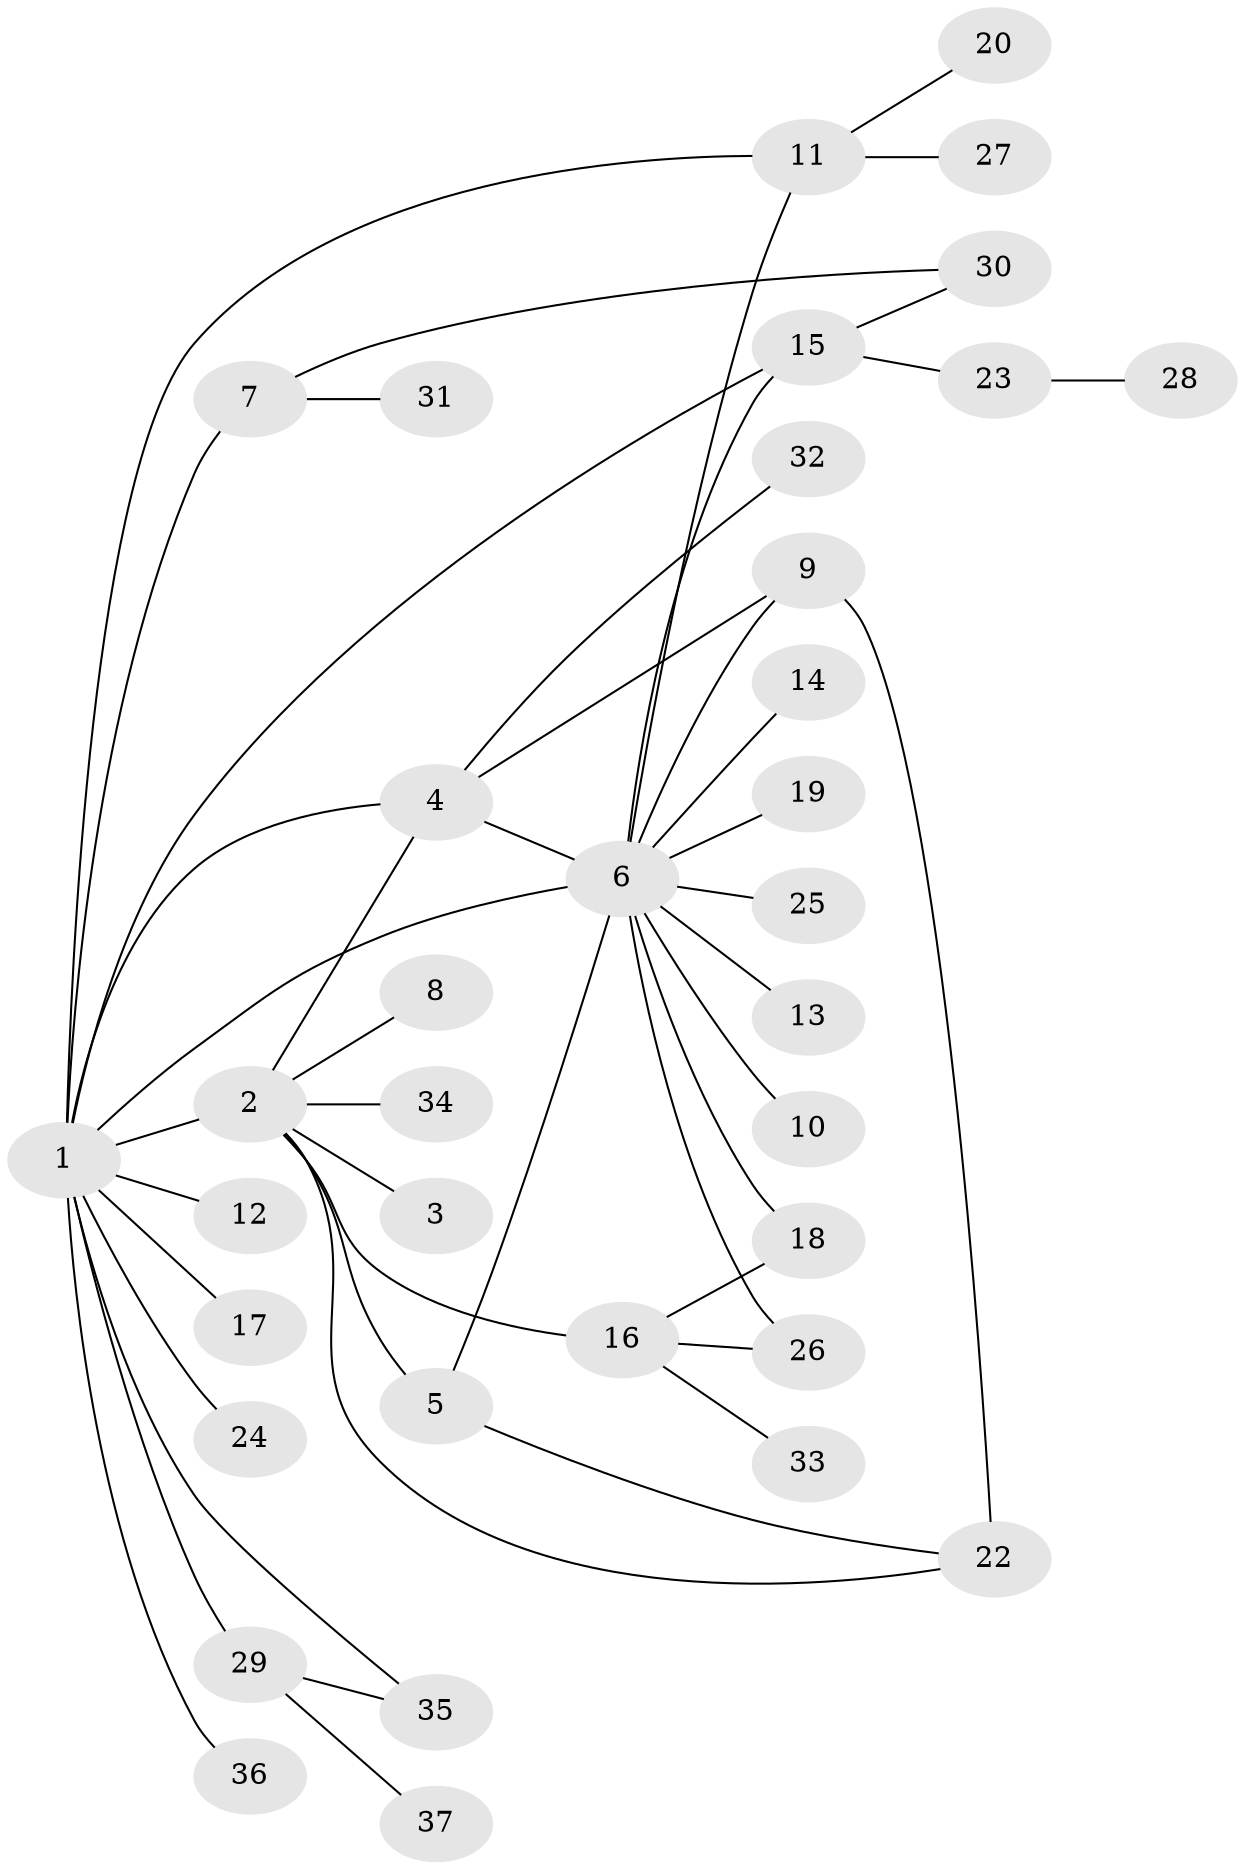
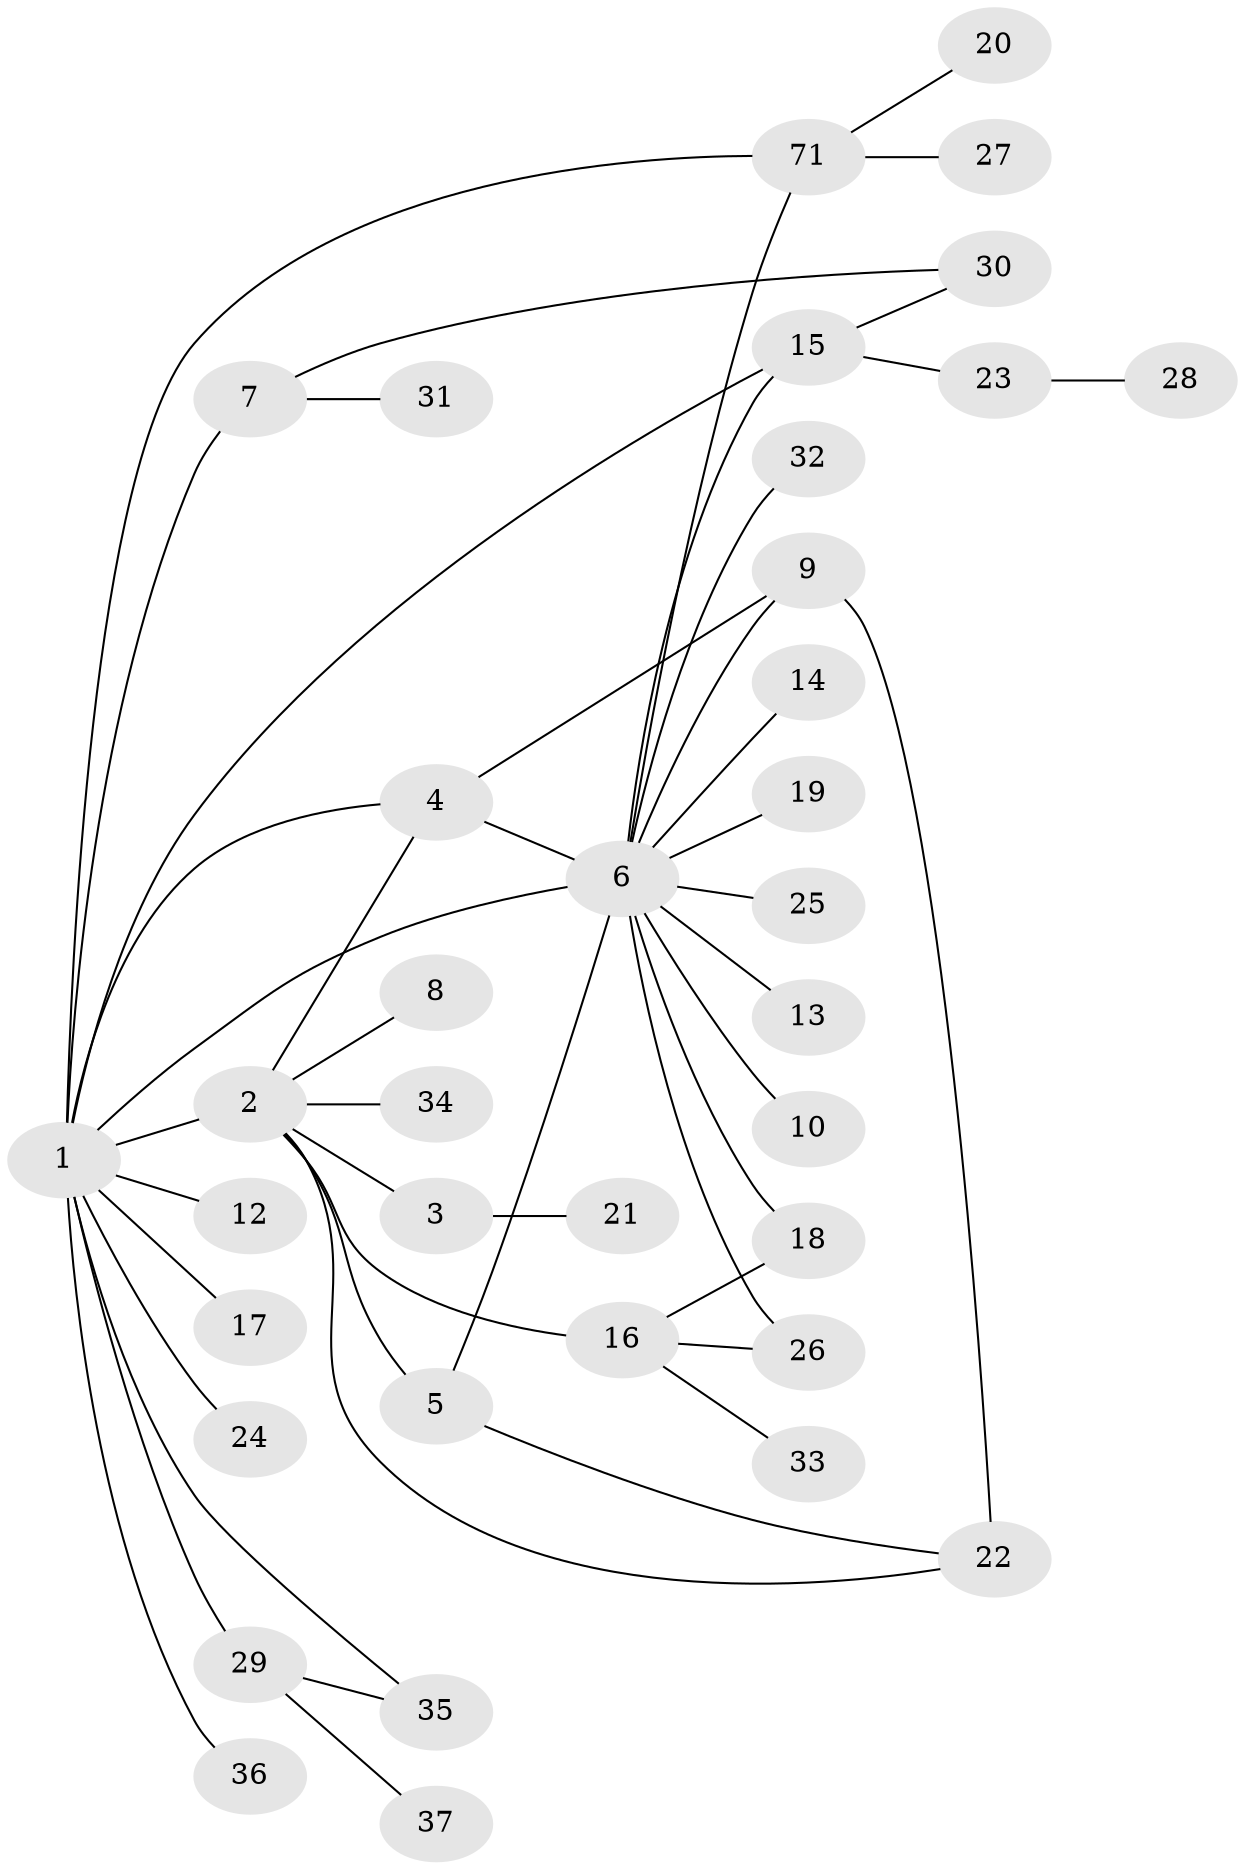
(809, 157) -> (809, 157)
(609, 619) -> (682, 667)
none -> (622, 1216)
